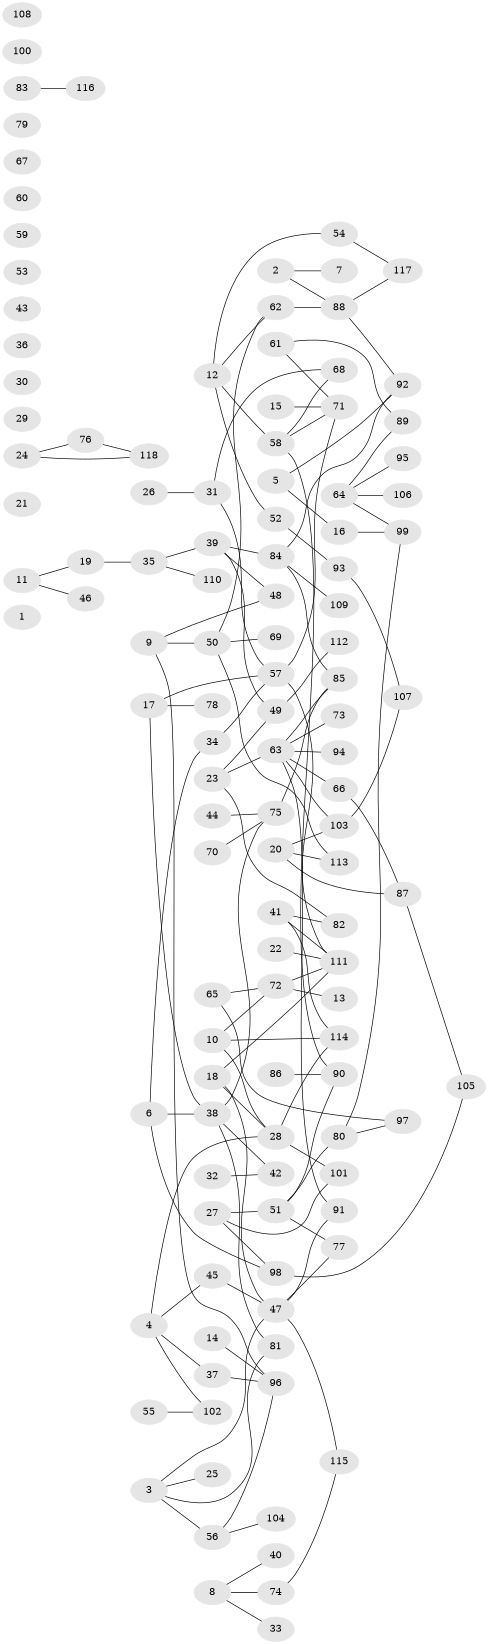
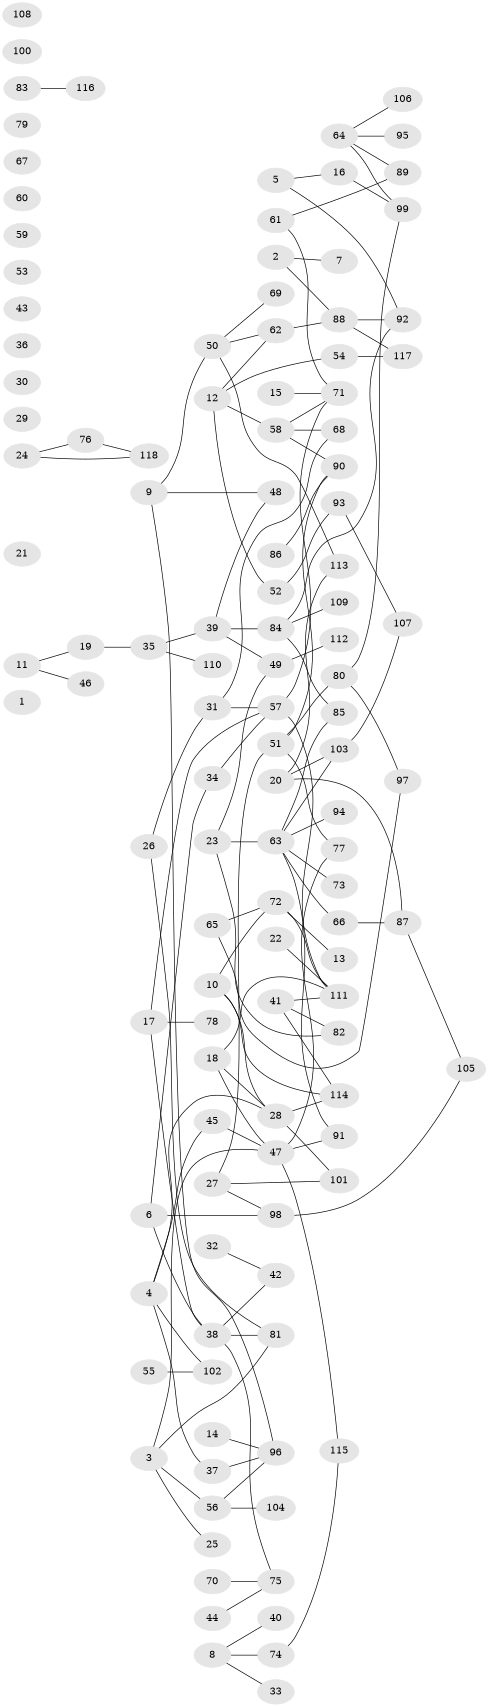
(303, 744) -> none
none -> (172, 1109)
